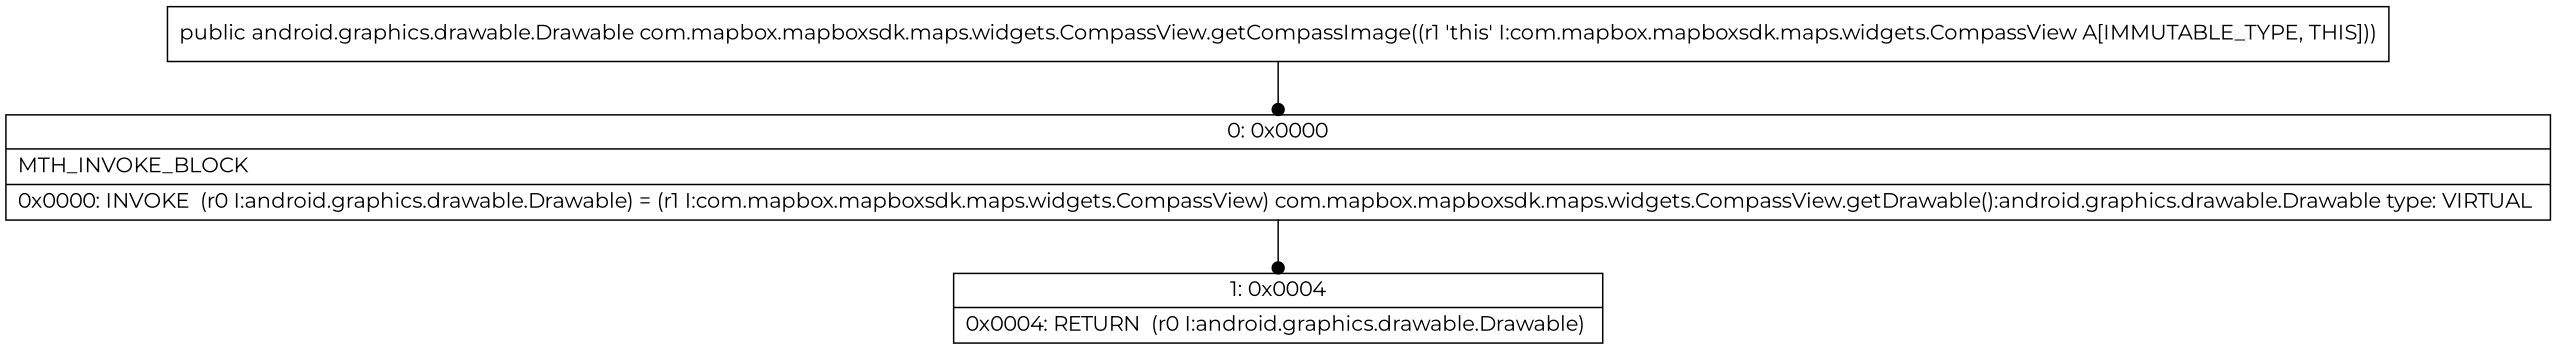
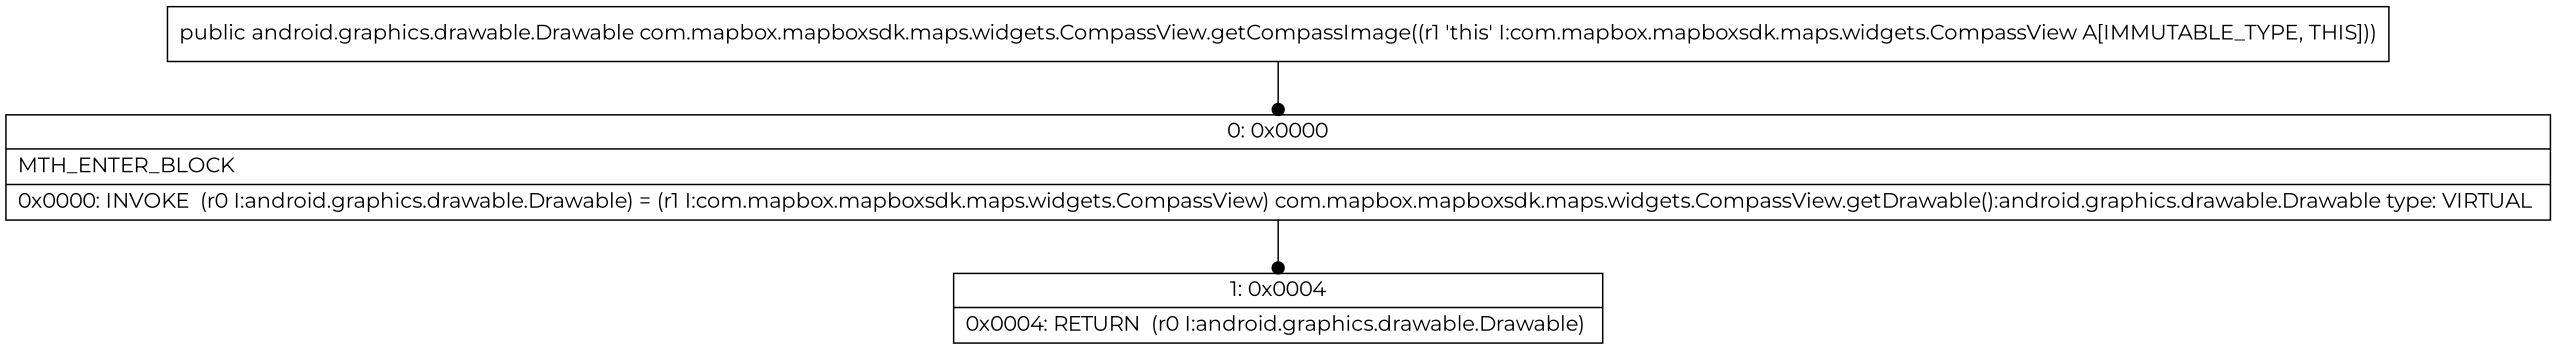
(133, 166) -> (127, 166)
